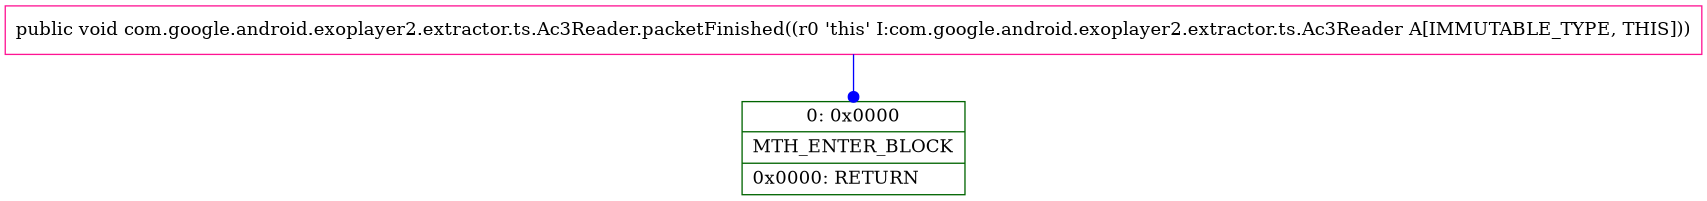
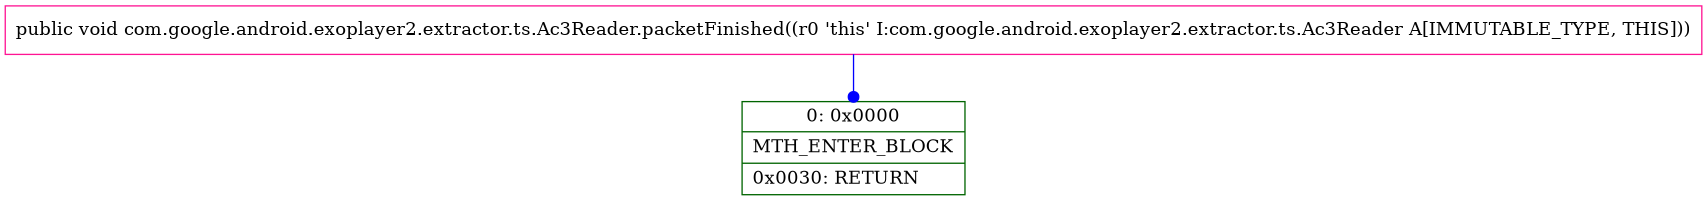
(845, 178) -> (845, 178)
